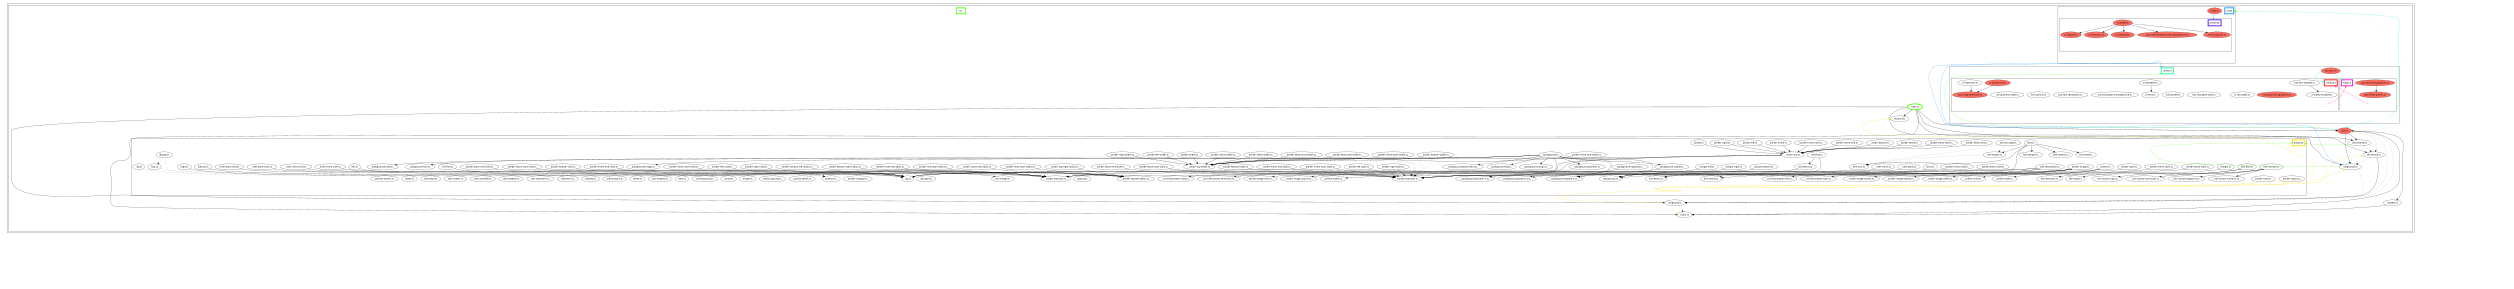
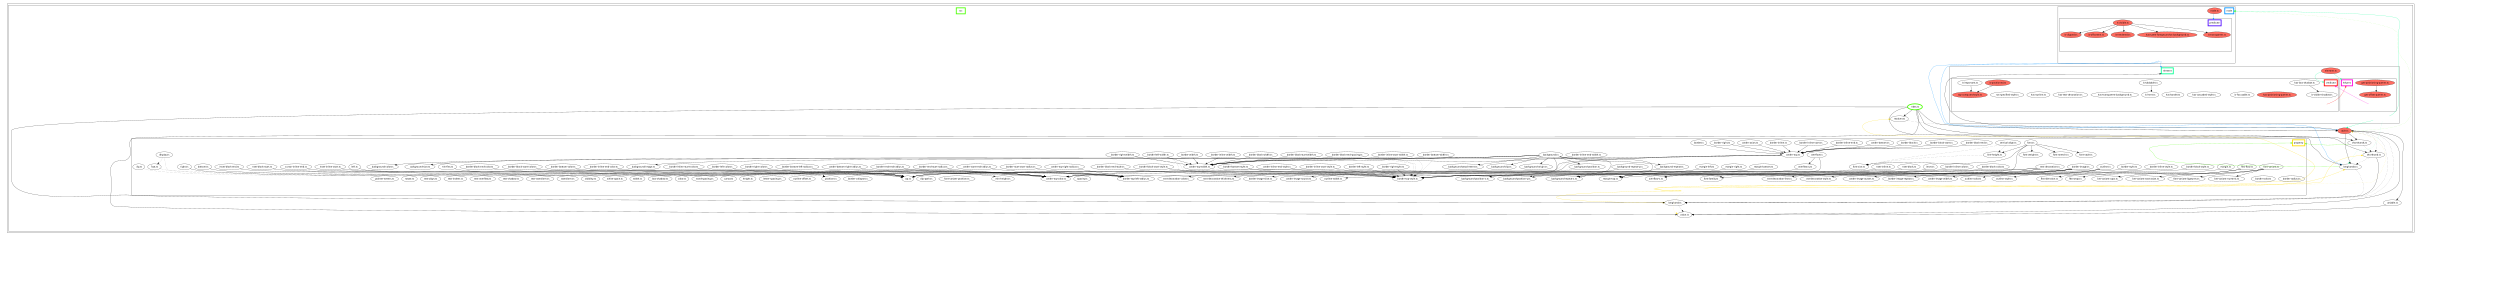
(1958, 117) -> (1958, 117)
(1750, 143) -> (1750, 143)
(1347, 155) -> (1347, 155)
(296, 167) -> (296, 167)
none -> (957, 179)
